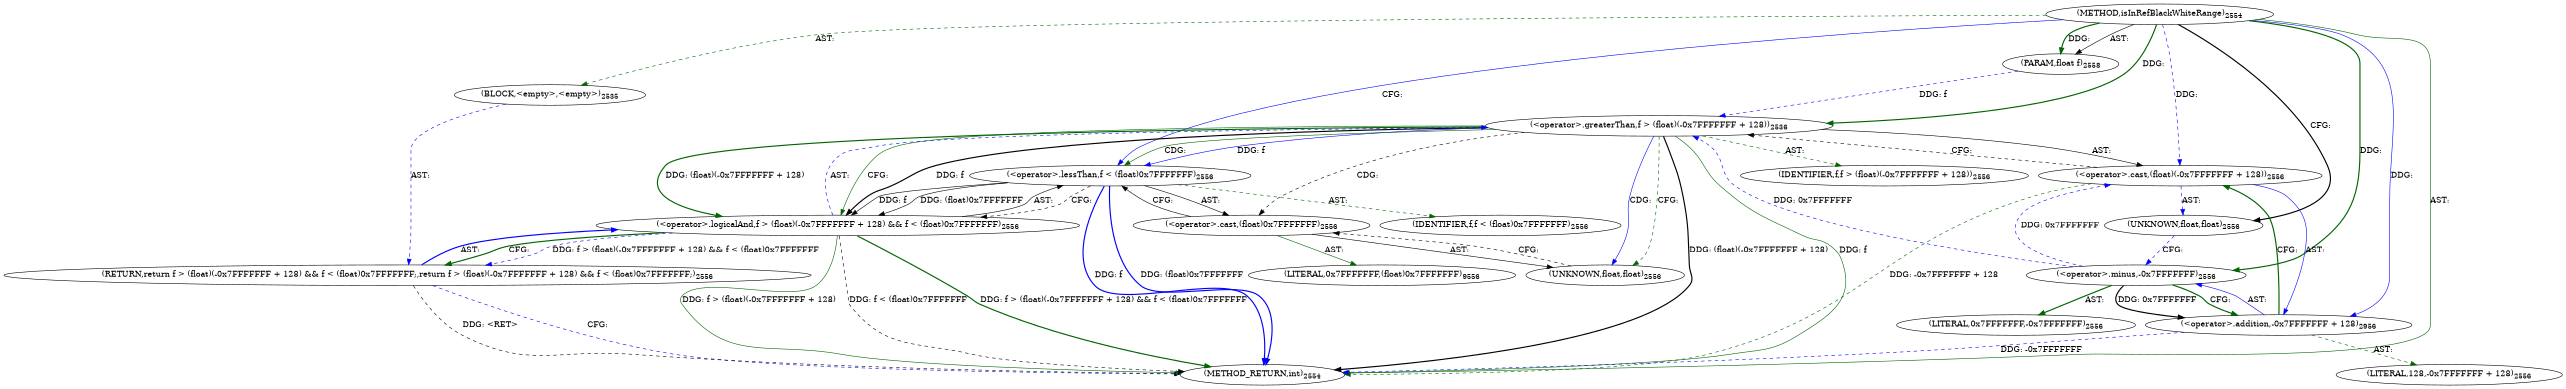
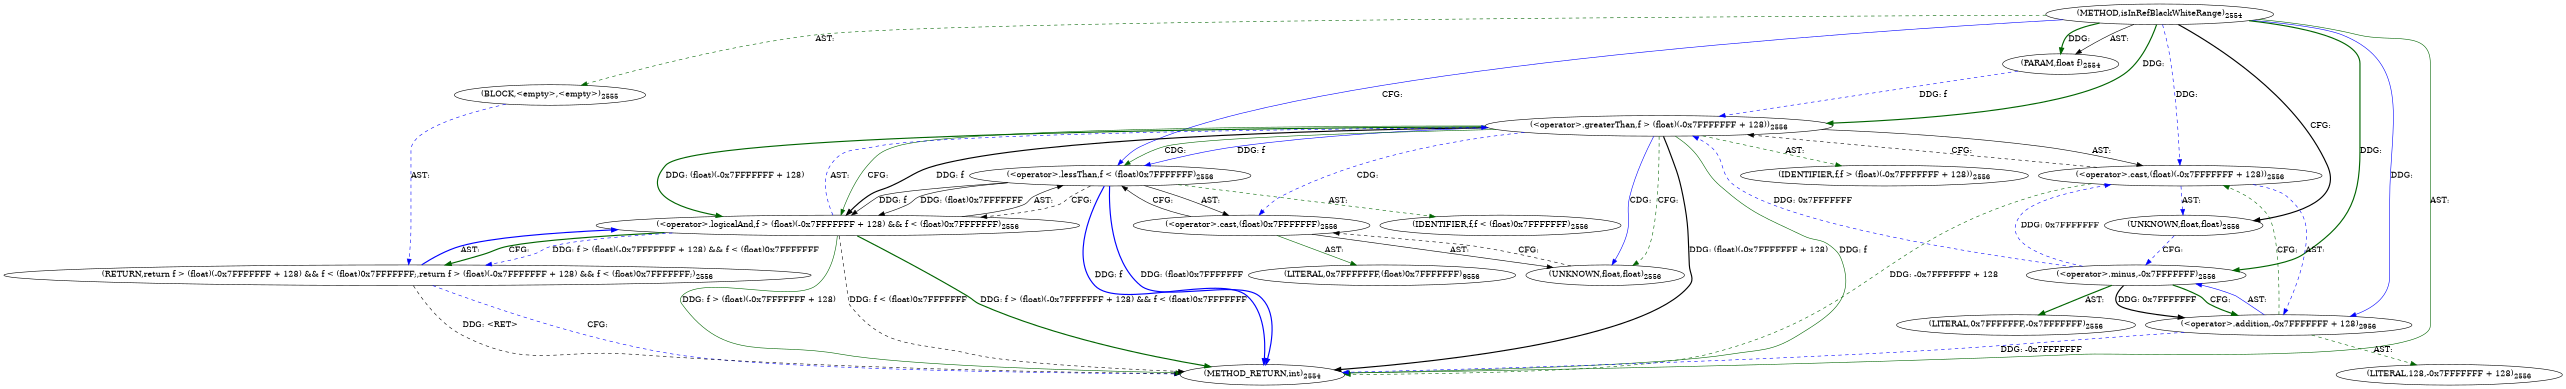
(2092, 63) -> (2092, 63)
(610, 94) -> (610, 94)
(1779, 125) -> (1779, 125)
(1389, 157) -> (1389, 157)
(2306, 233) -> (2306, 233)
(2275, 240) -> (2275, 240)
